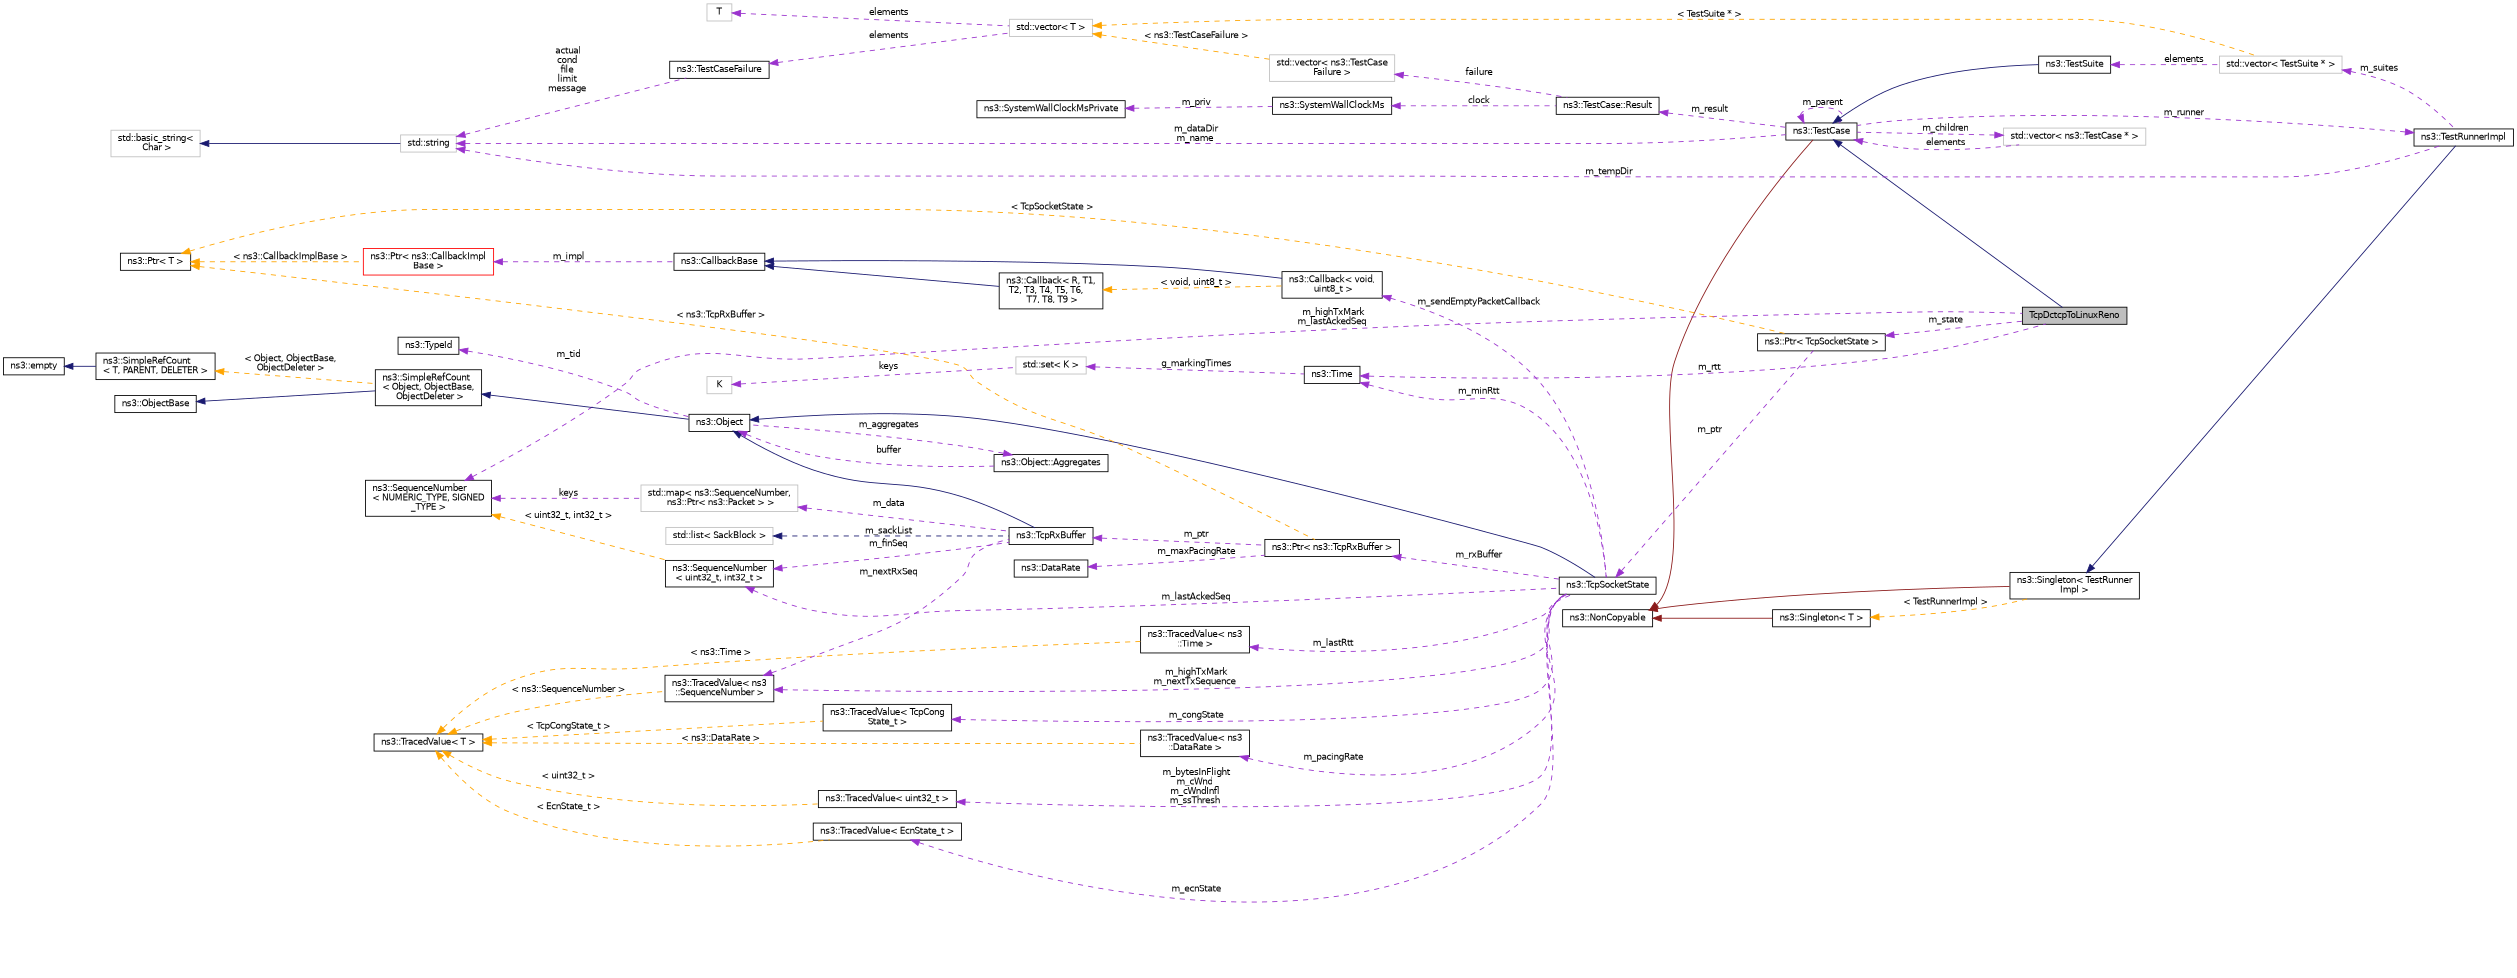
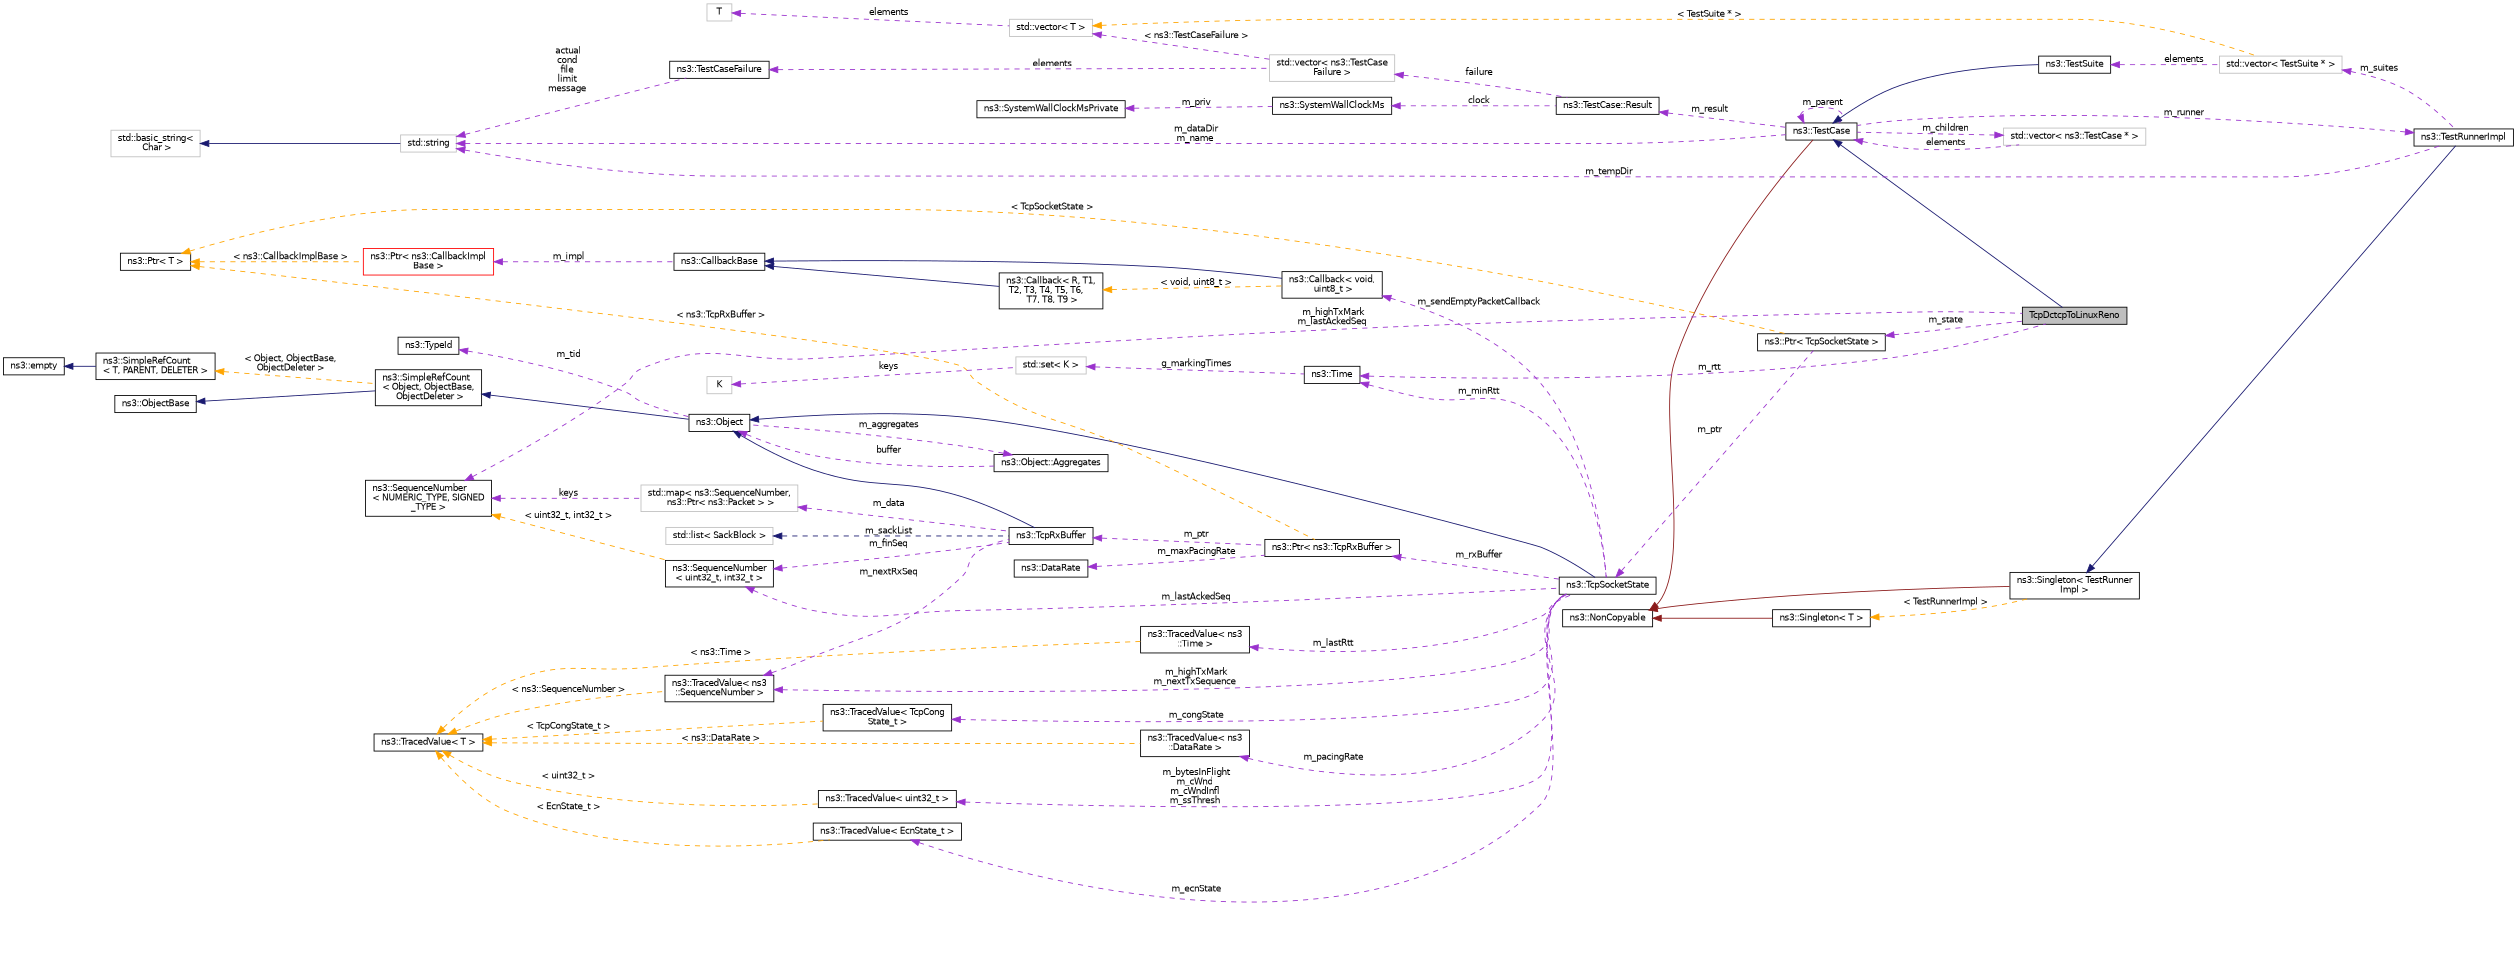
(1185, 47) -> (1185, 47)
(894, 48) -> (1024, 69)
